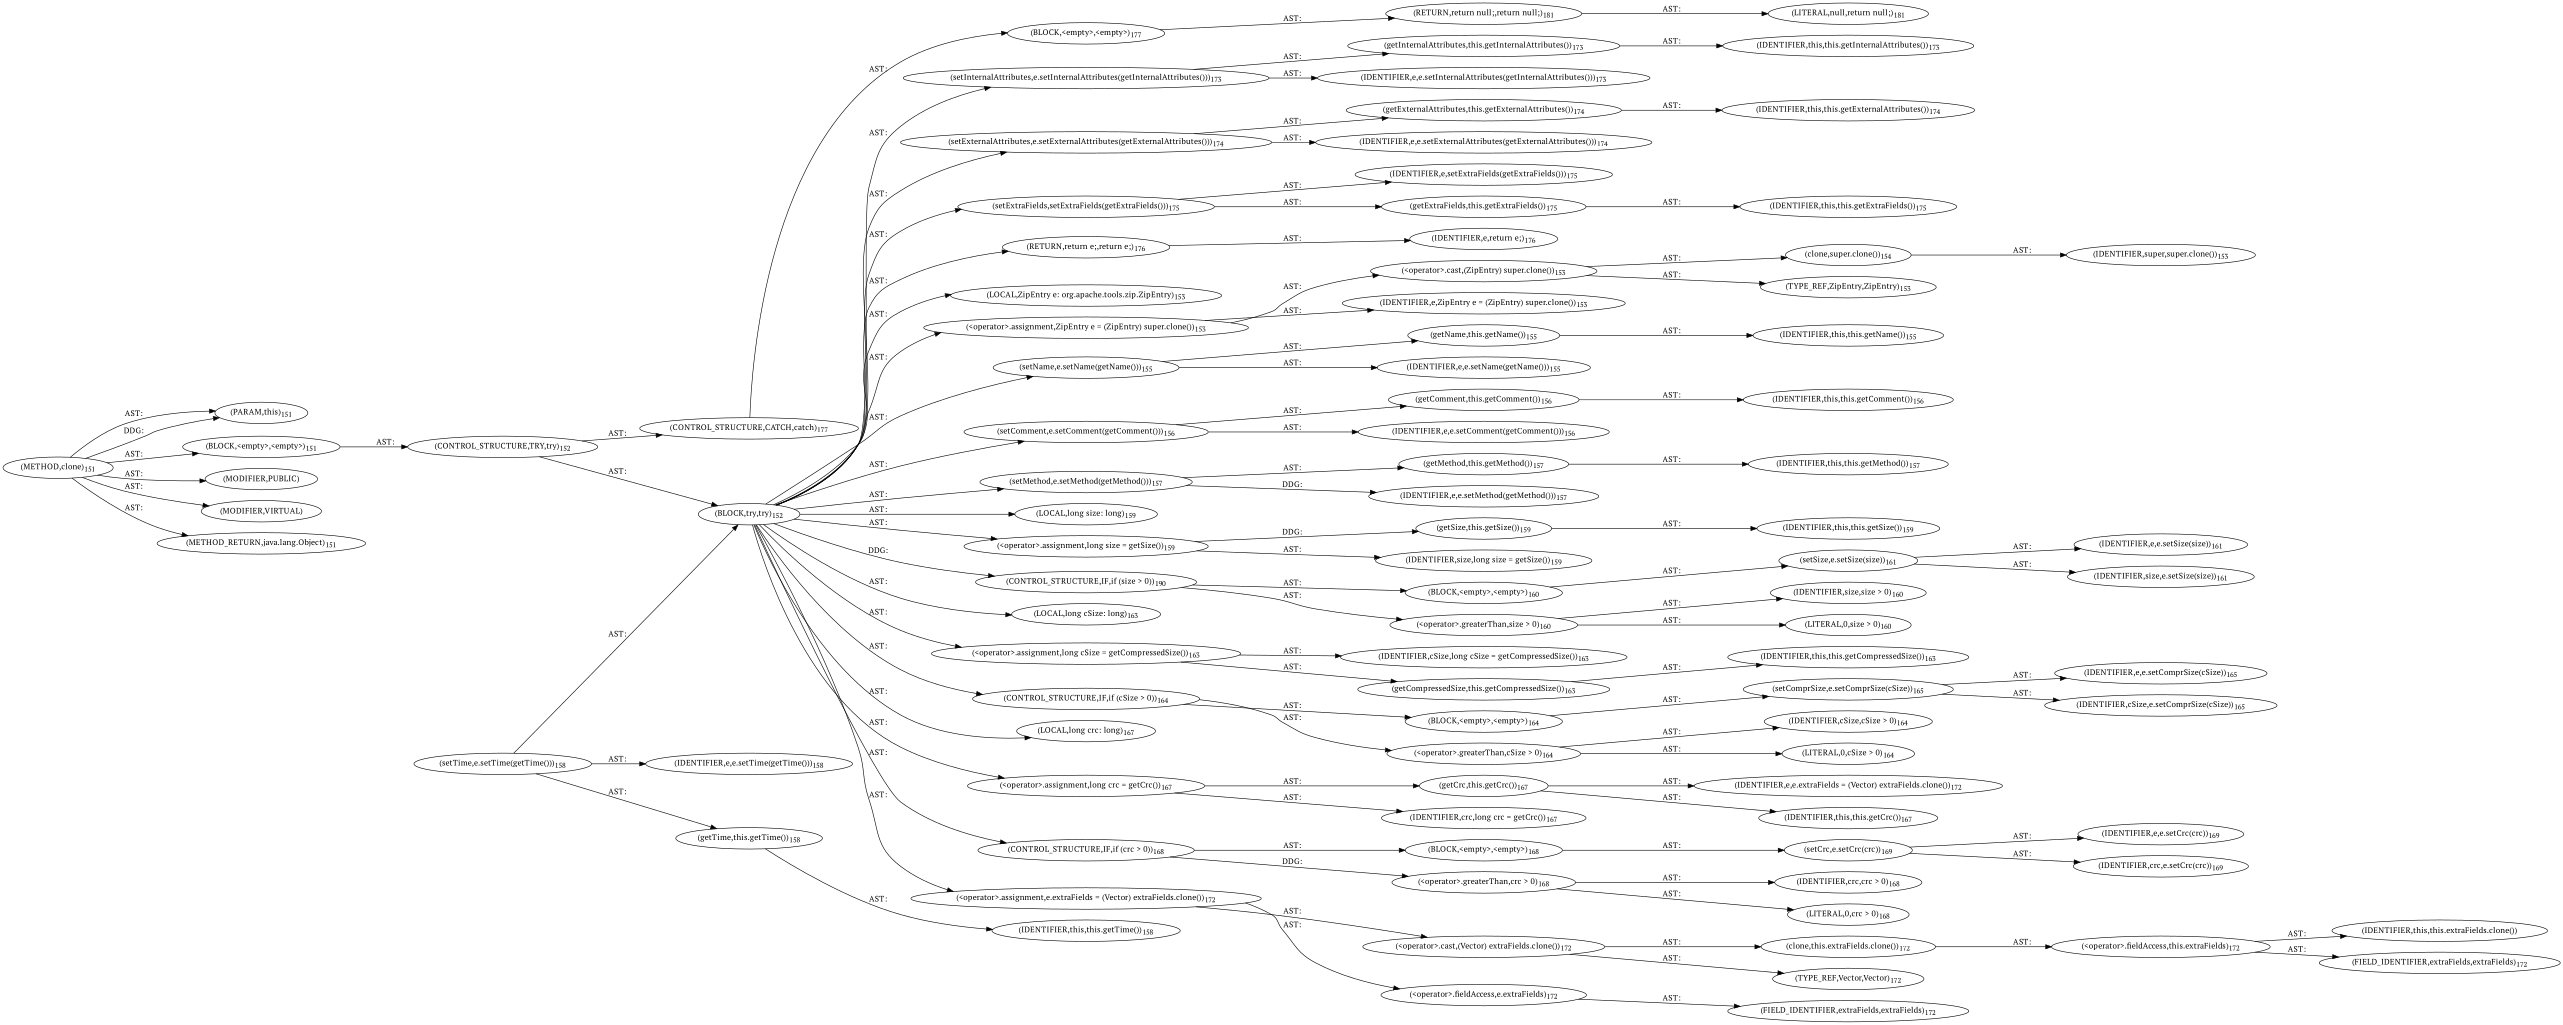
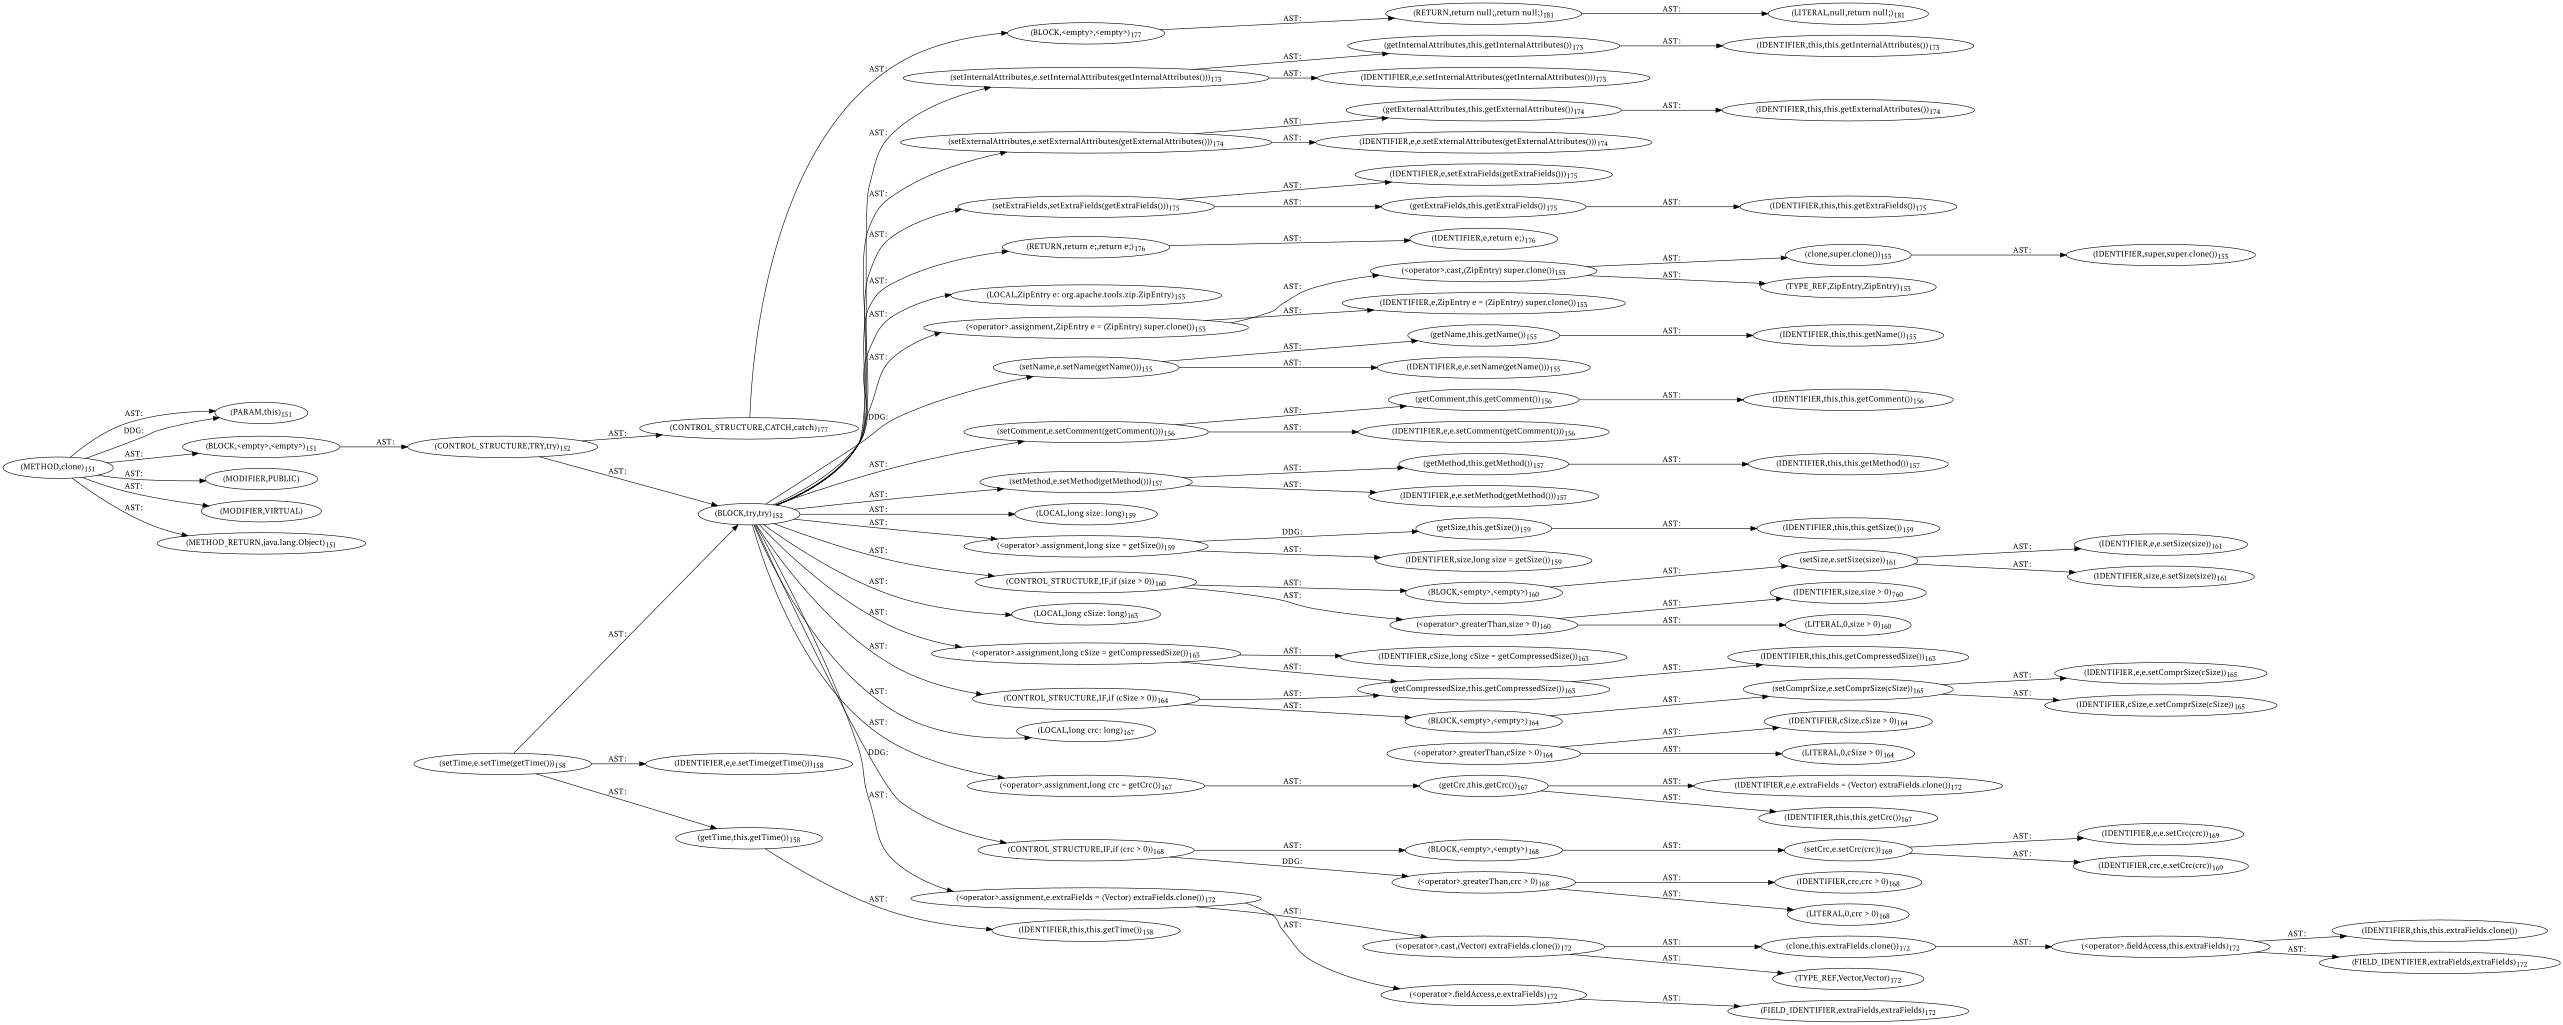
(1886, 254) -> (1886, 254)
(879, 417) -> (879, 417)
(1294, 485) -> (1294, 485)
(879, 551) -> (879, 551)
(1161, 581) -> (1161, 581)
(1898, 592) -> (1898, 592)
(1291, 727) -> (1286, 699)
(879, 753) -> (879, 753)
(1484, 818) -> none
